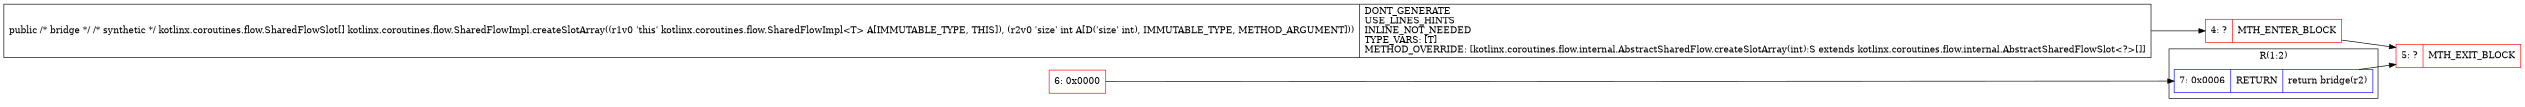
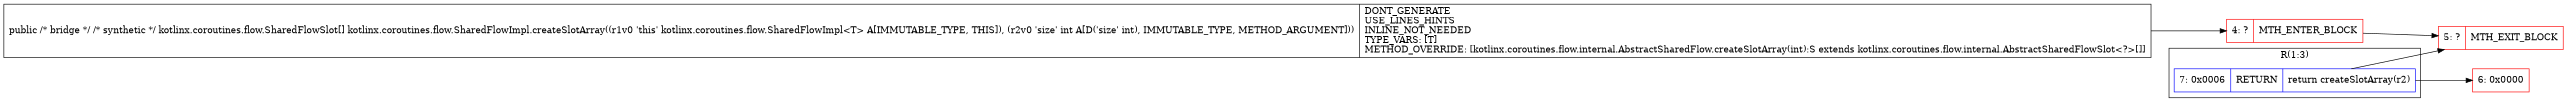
(2274, 56) -> (2295, 56)
(1637, 81) -> (2441, 80)
(2328, 81) -> (2349, 80)
